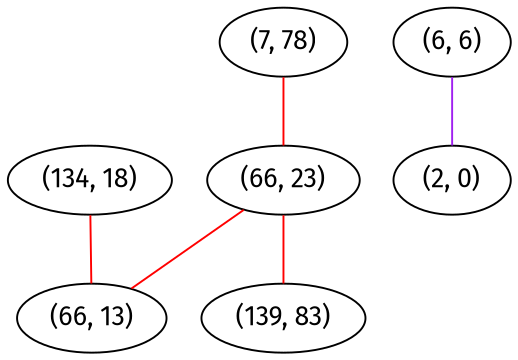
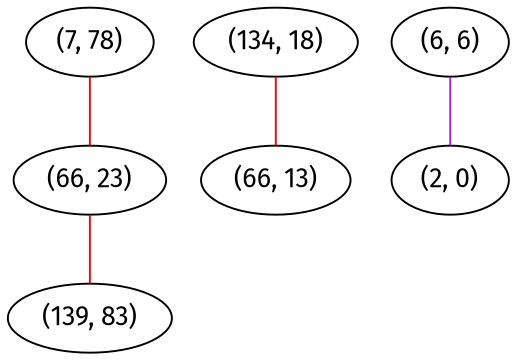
(188, 249) -> none
